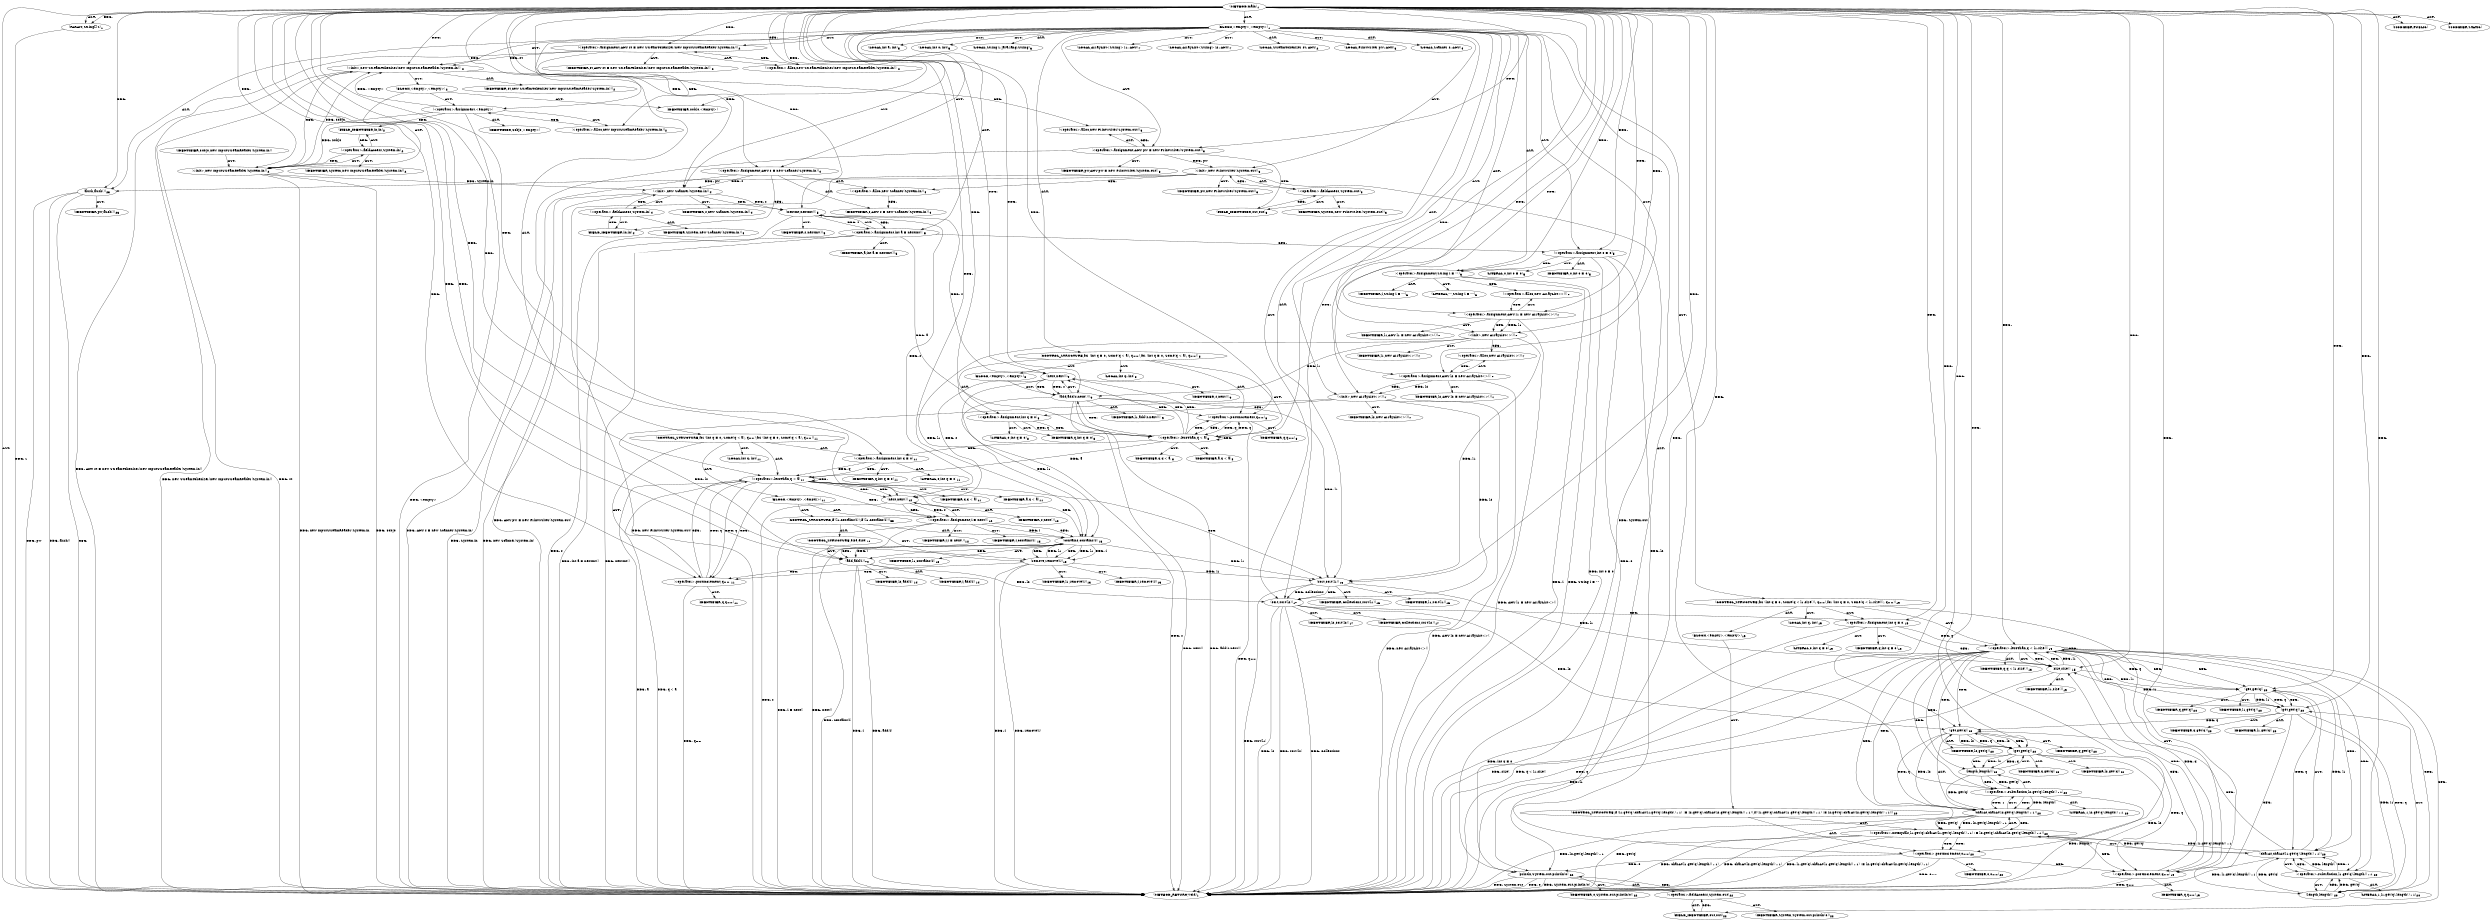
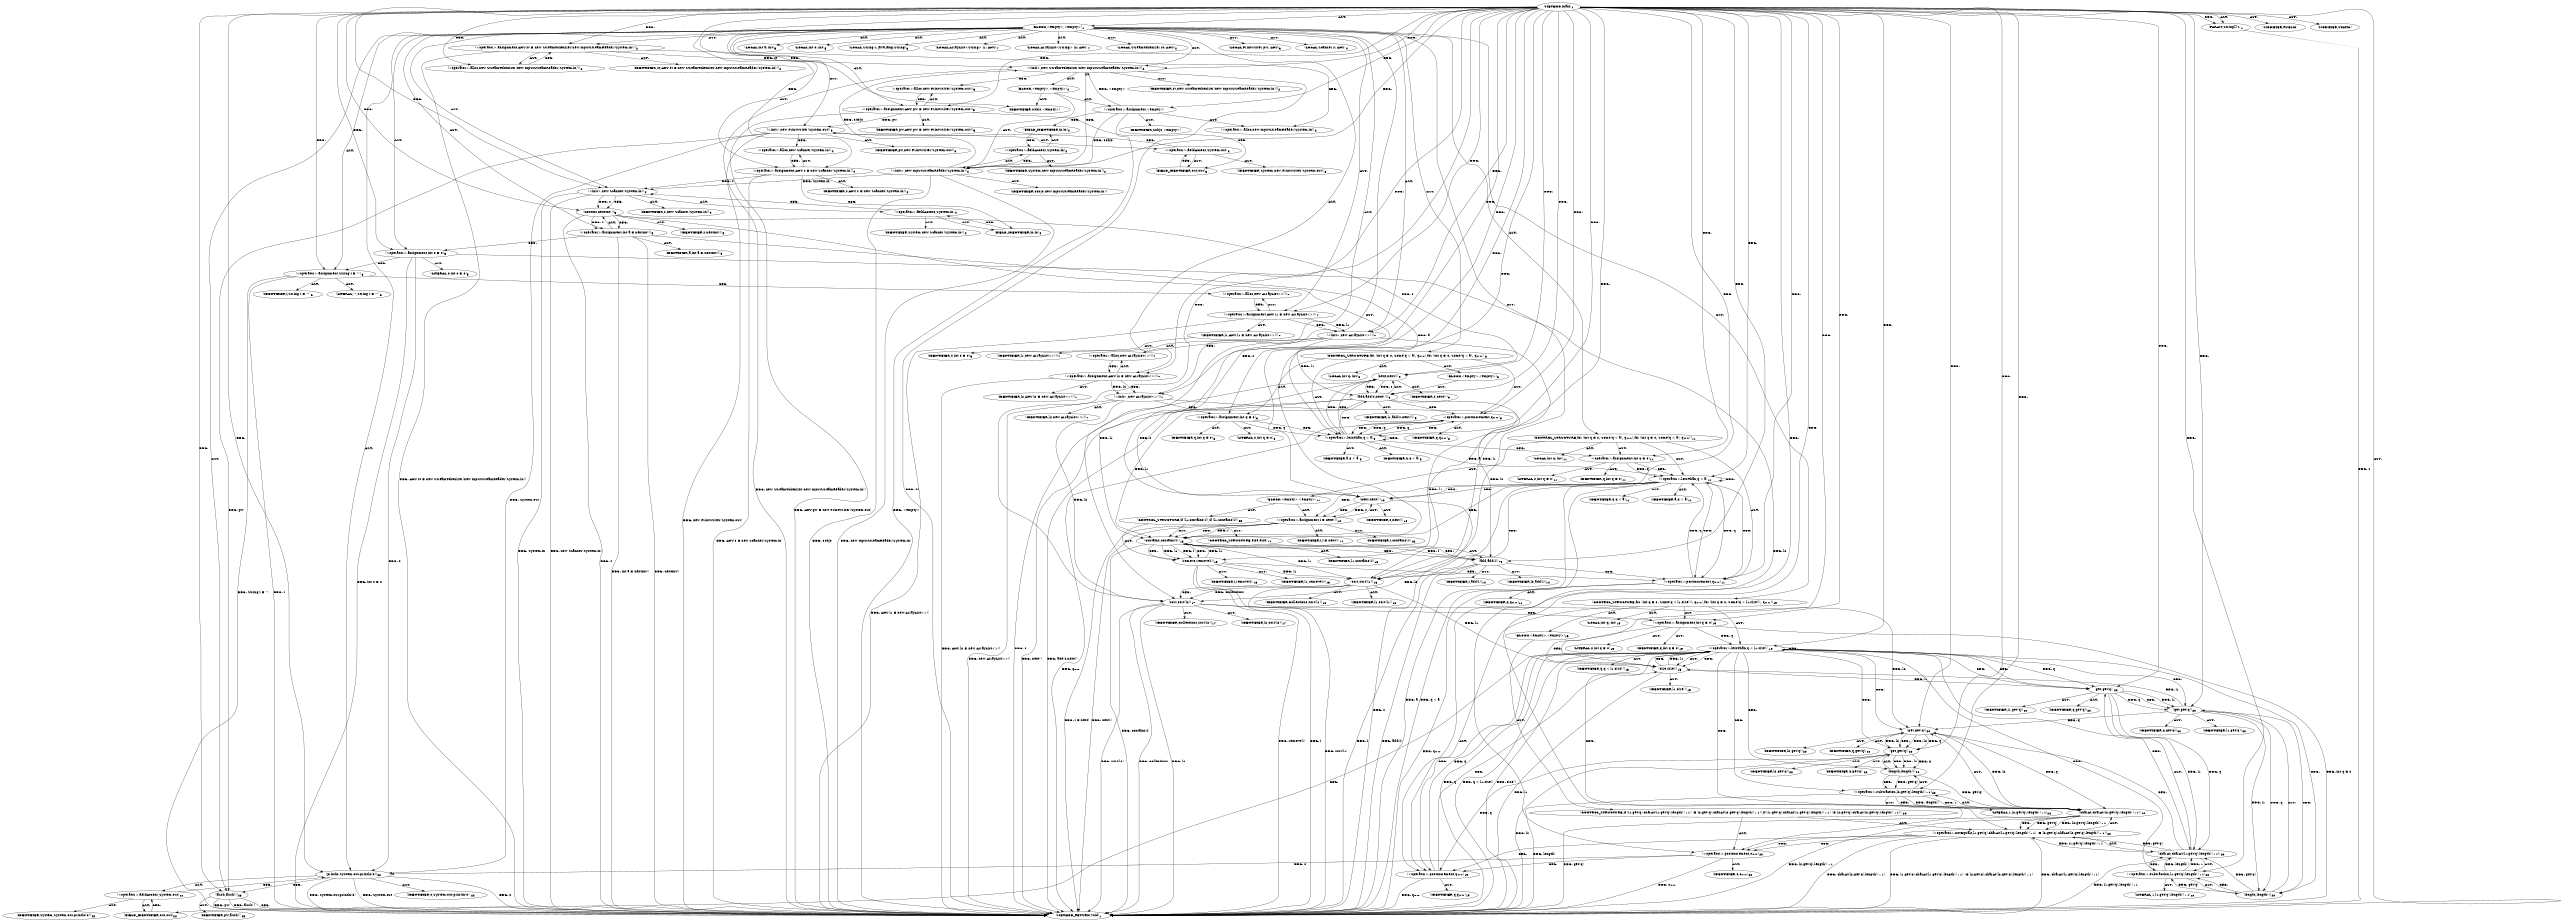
(541, 120) -> none
(227, 160) -> (997, 181)
(888, 201) -> (791, 160)
(1577, 263) -> (1063, 351)
none -> (287, 884)
(1832, 915) -> (93, 915)
